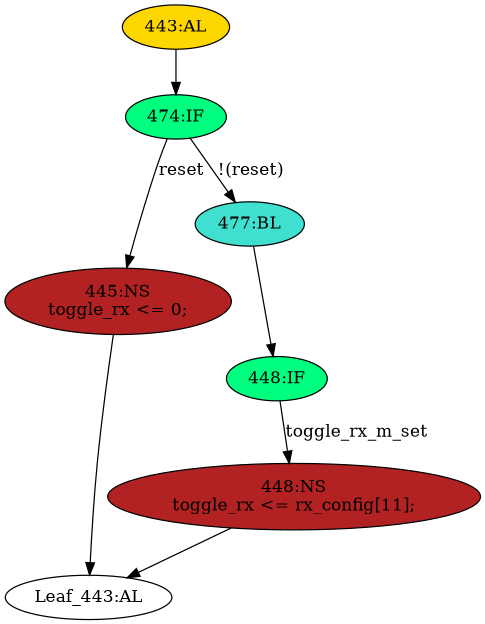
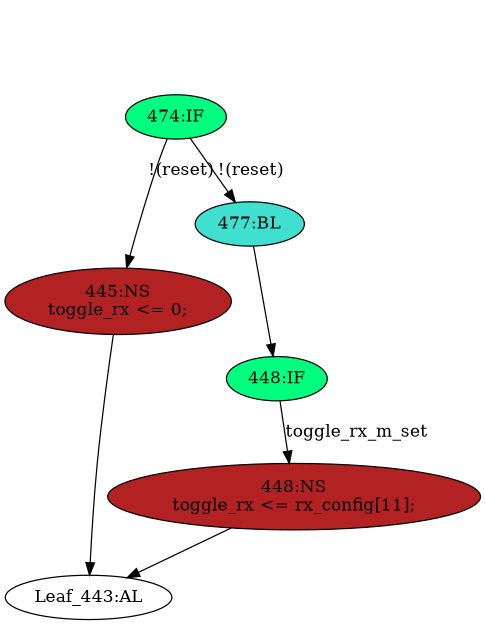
(176, 27) -> none
(182, 170) -> (182, 170)
